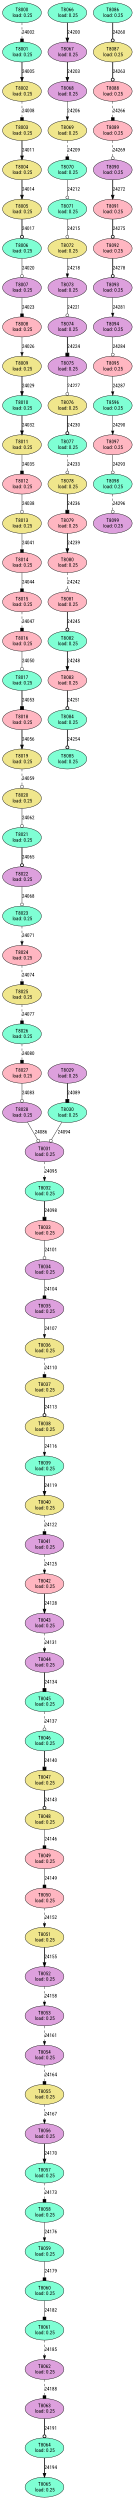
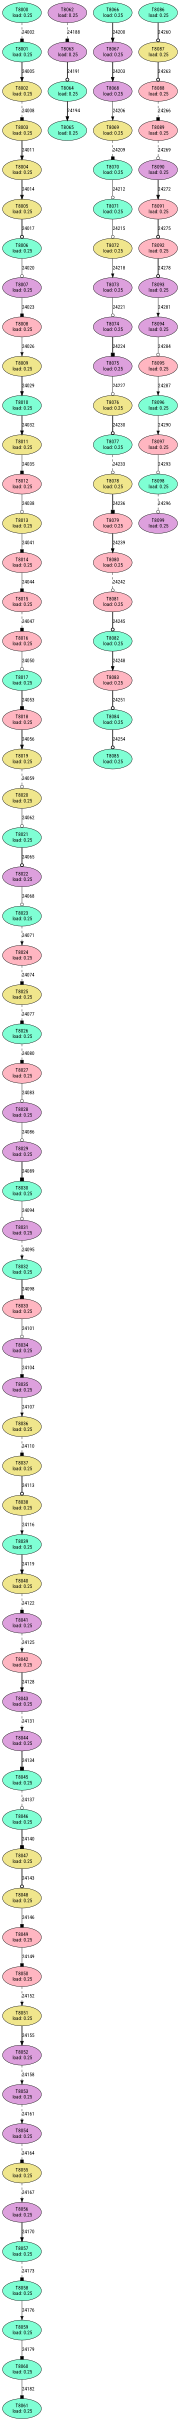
(113, 405) -> (158, 405)
(32, 1131) -> (22, 1131)
(44, 2348) -> none
